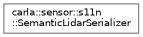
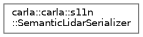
(71, 19) -> (71, 19)
